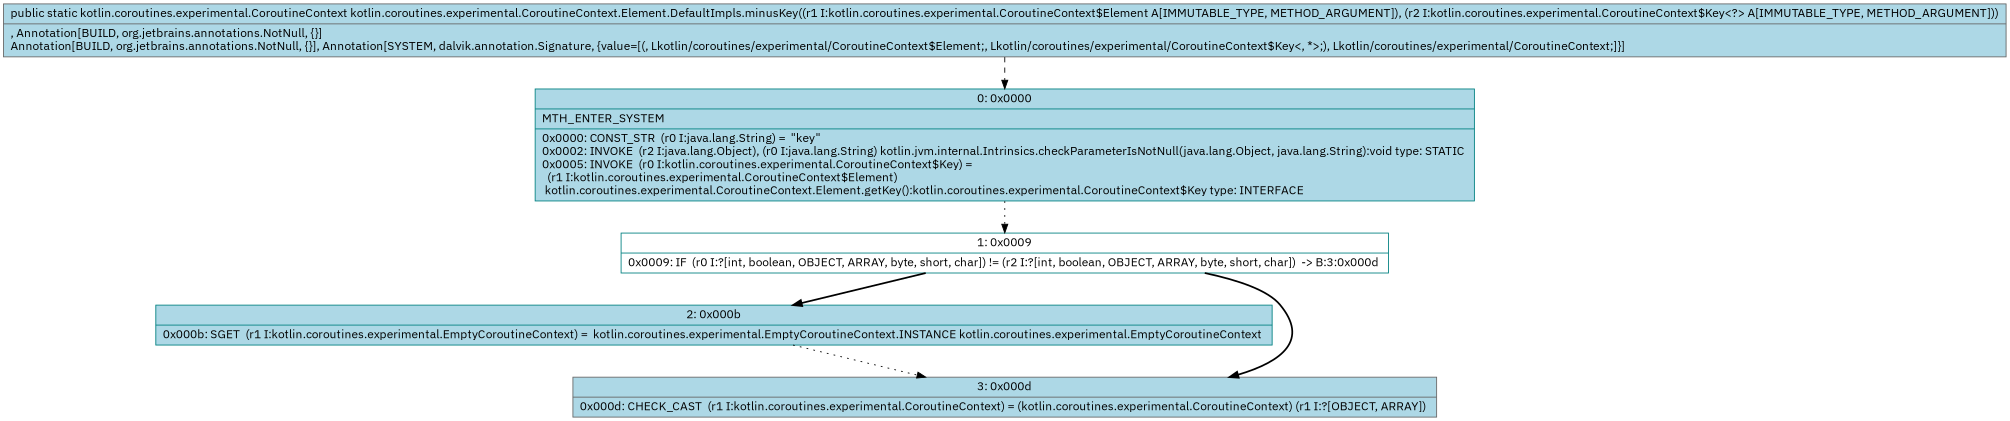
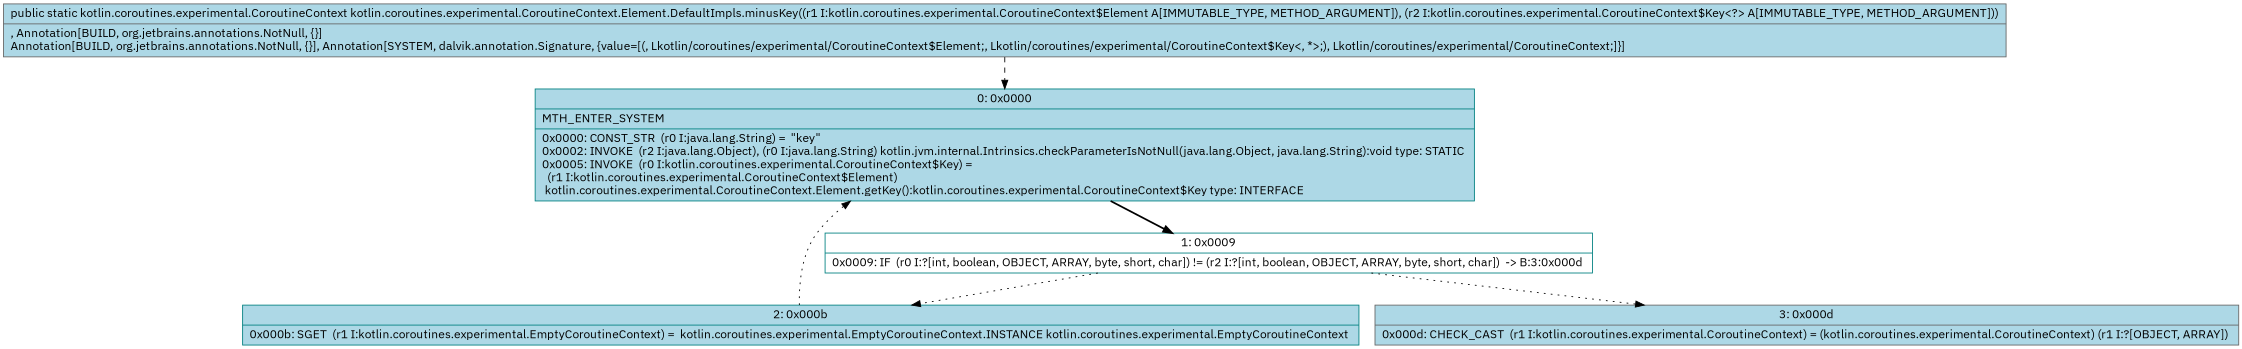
(1005, 213) -> (1137, 215)
(864, 288) -> (1009, 288)
(1286, 314) -> (1503, 289)
(855, 360) -> (808, 250)
